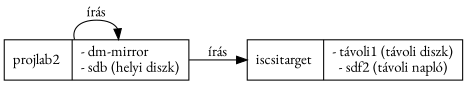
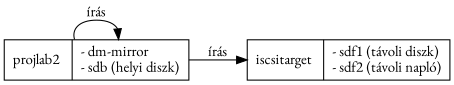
(393, 51) -> (386, 51)
